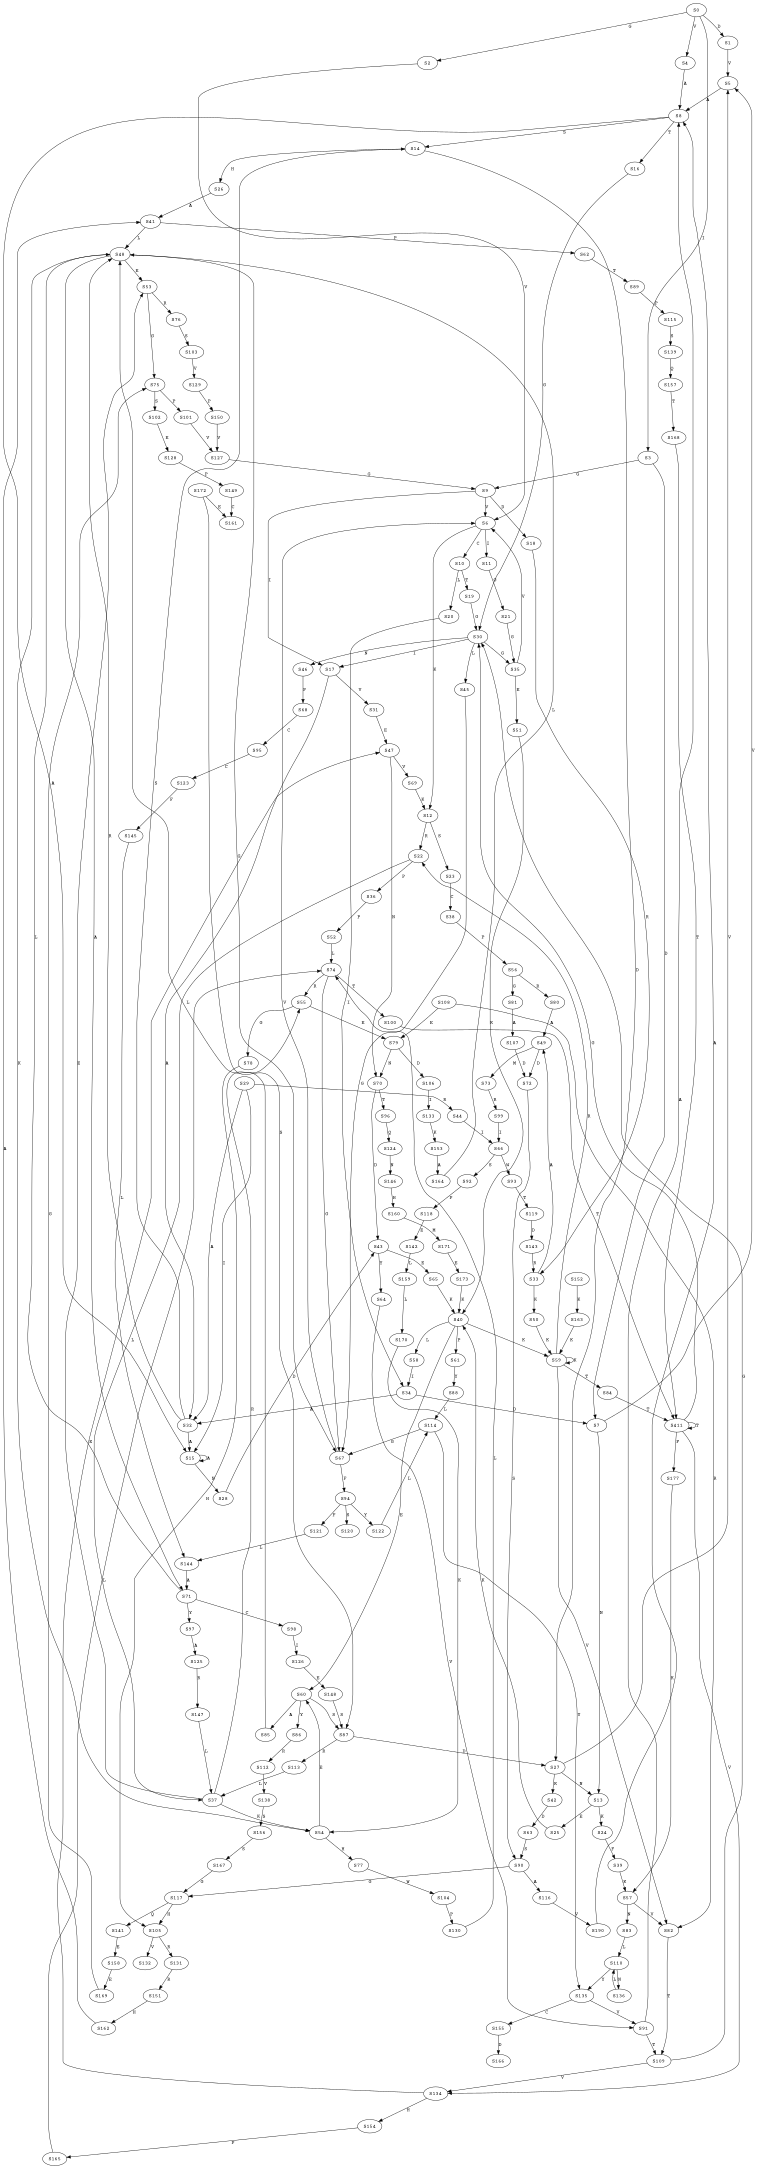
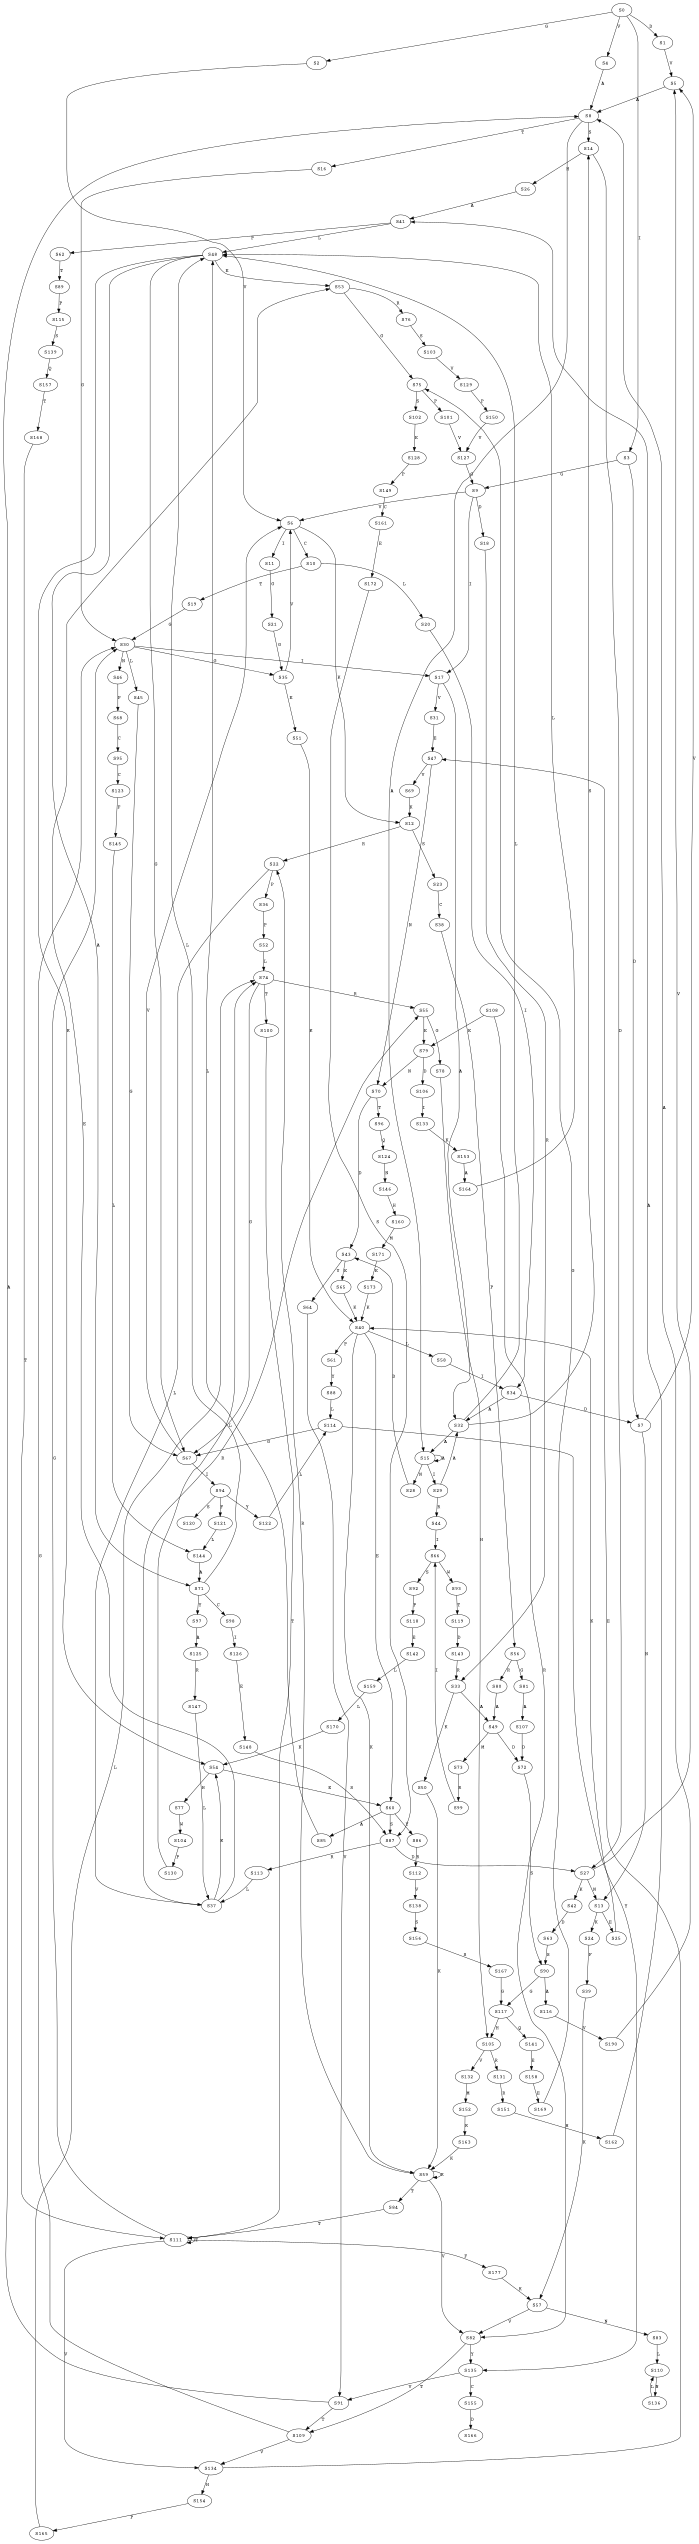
(214, 505) -> (376, 552)
(110, 836) -> (516, 844)
(222, 1268) -> (431, 1473)
(677, 1425) -> (176, 2240)
(345, 1478) -> (207, 1474)
(601, 1978) -> (471, 2352)
none -> (466, 2091)
